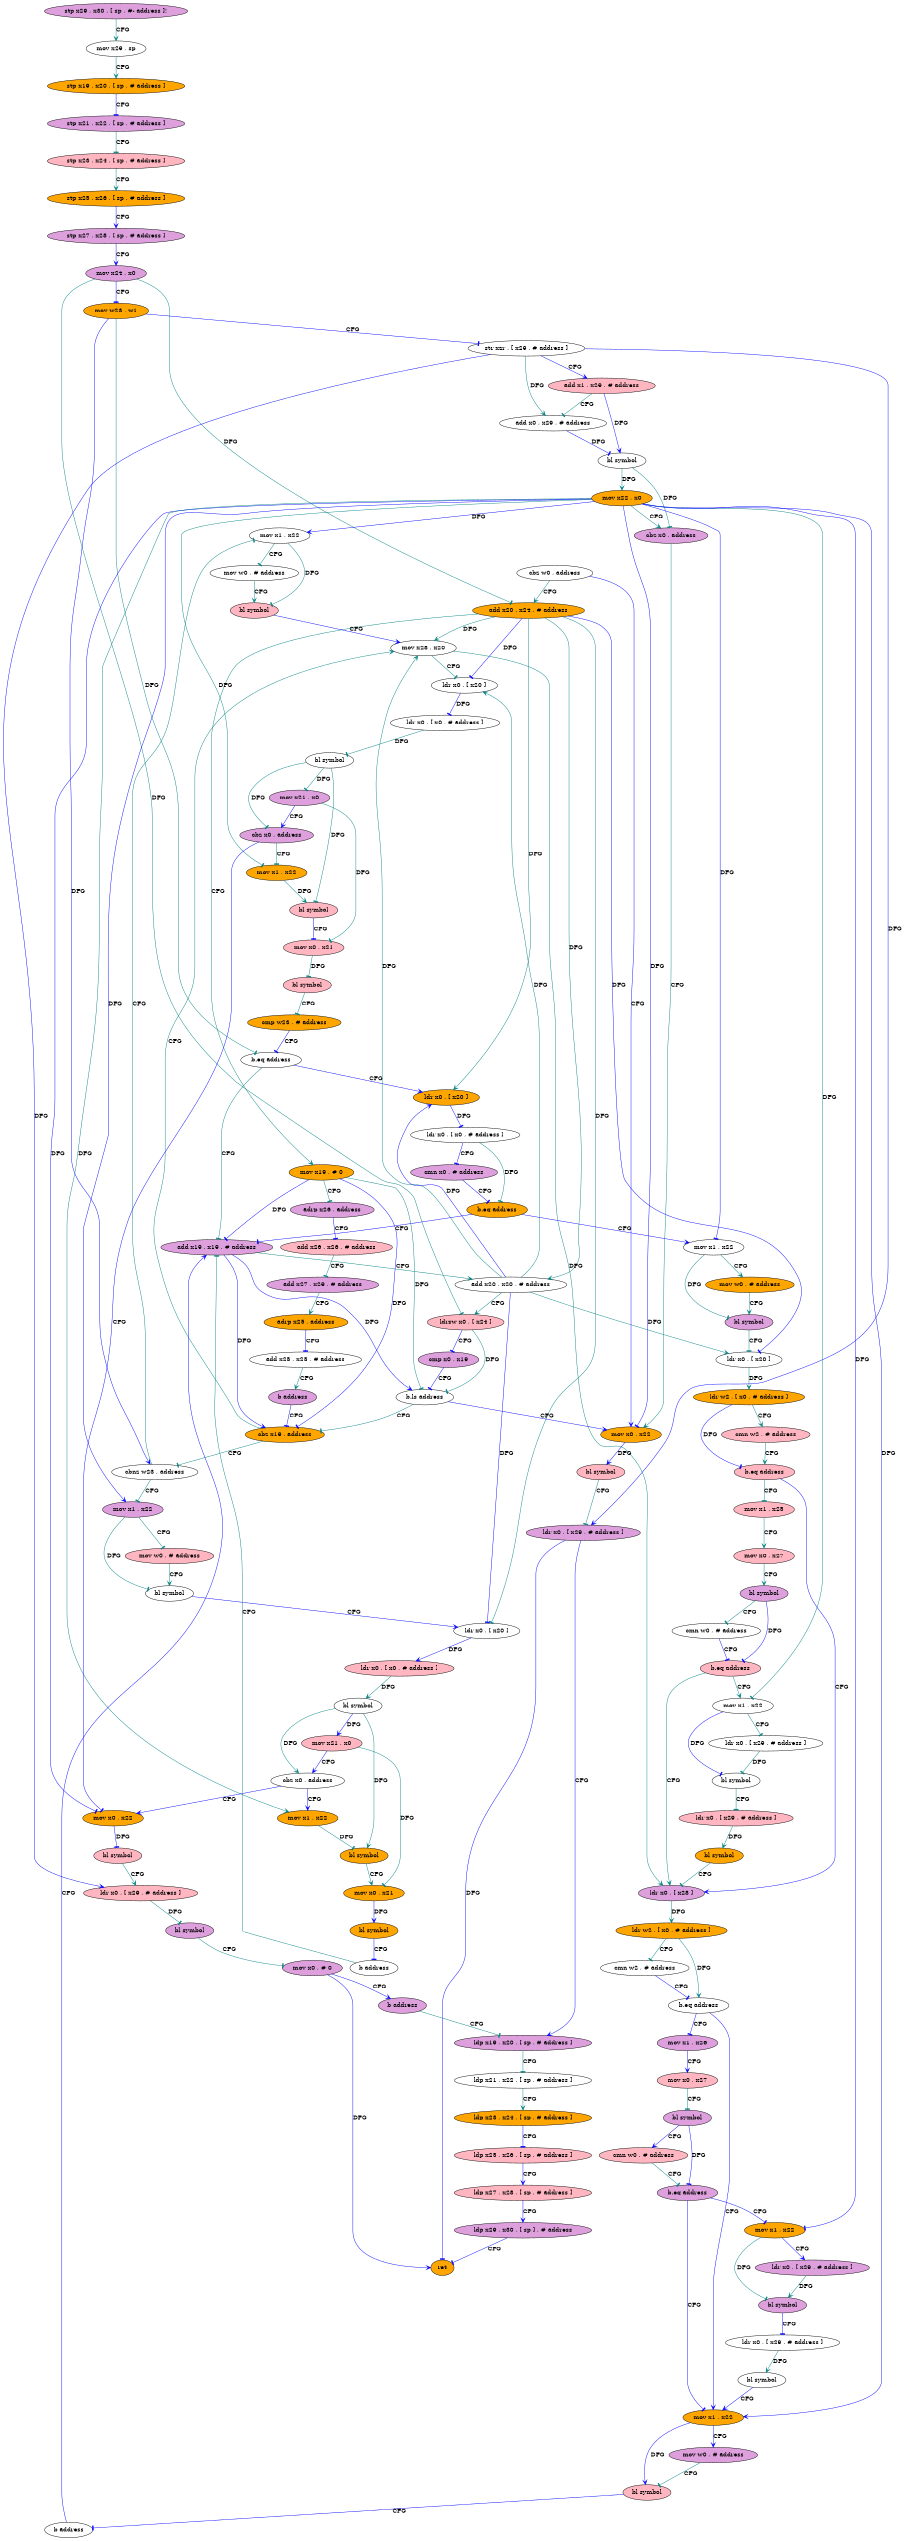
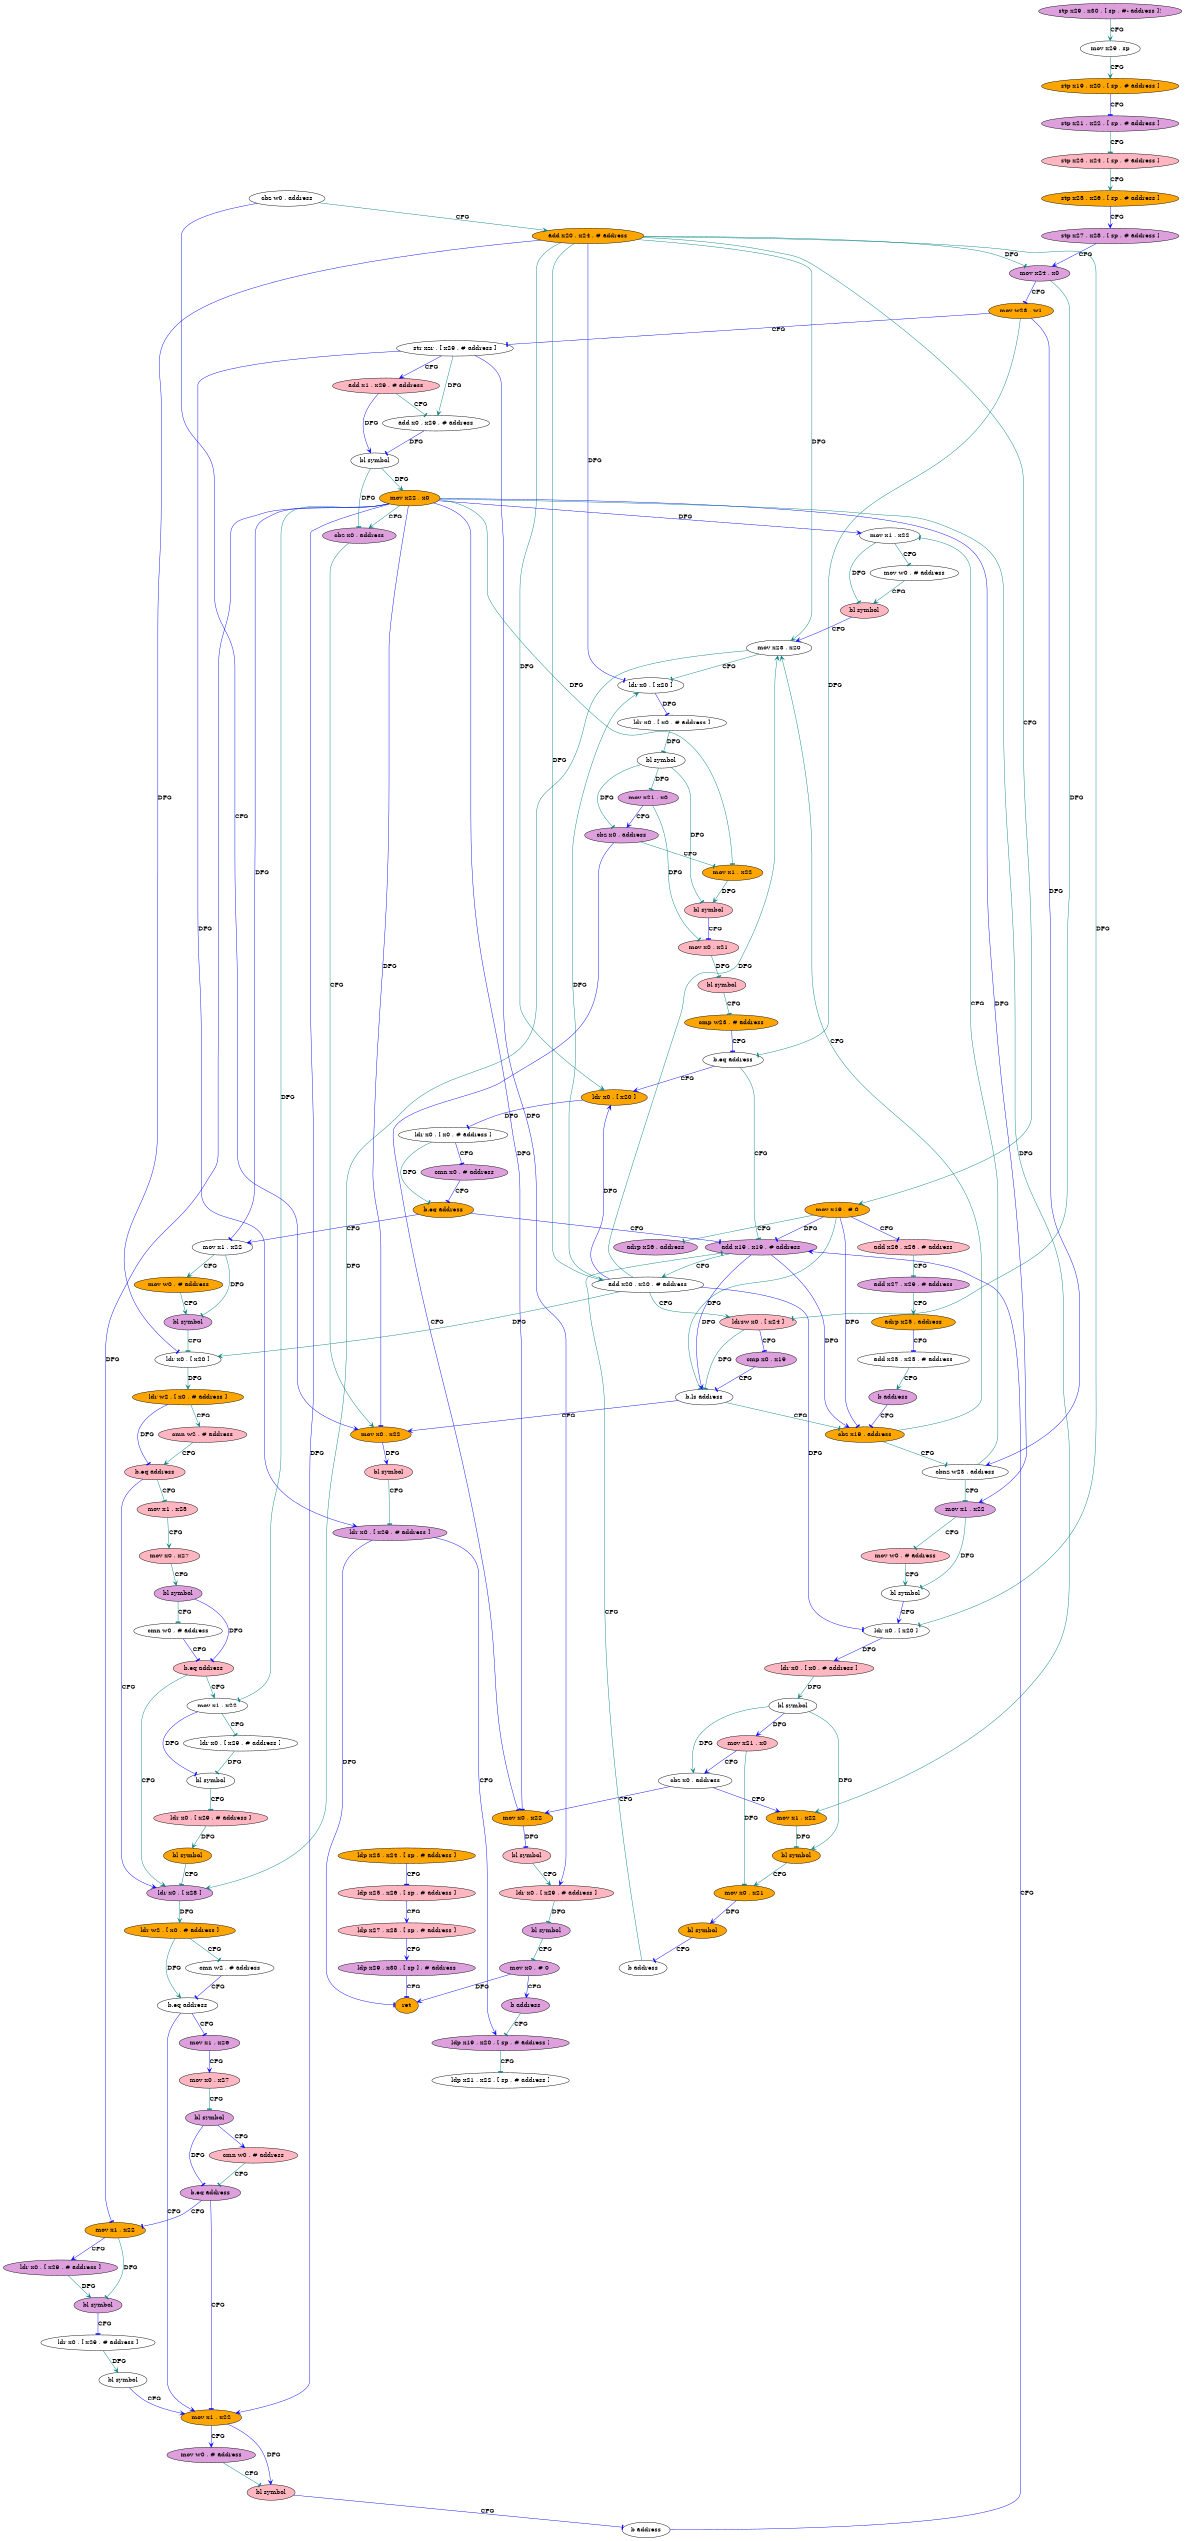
(275, 481) -> (835, 240)
(334, 1228) -> (874, 1228)
(523, 2097) -> none
